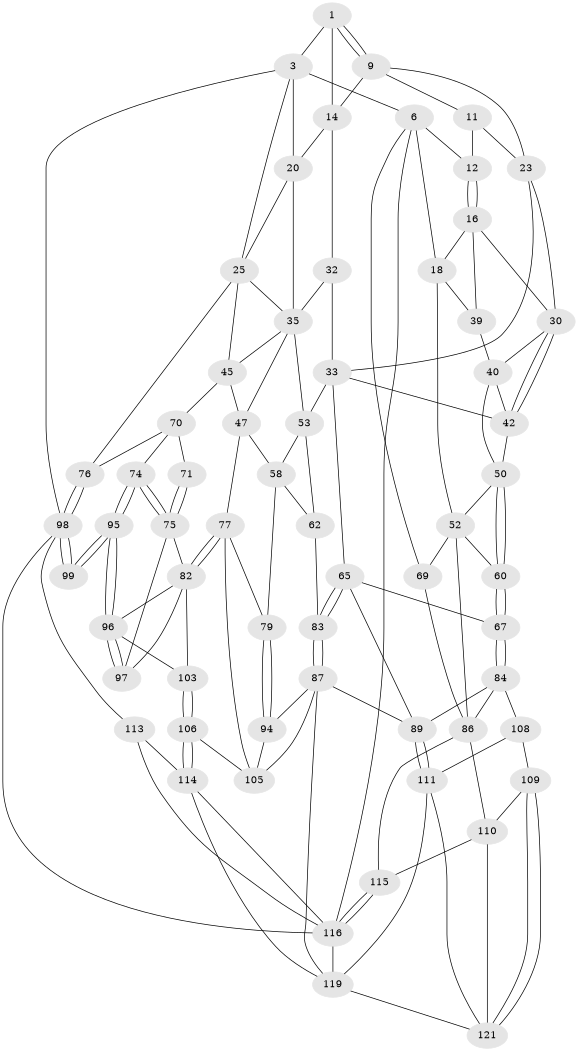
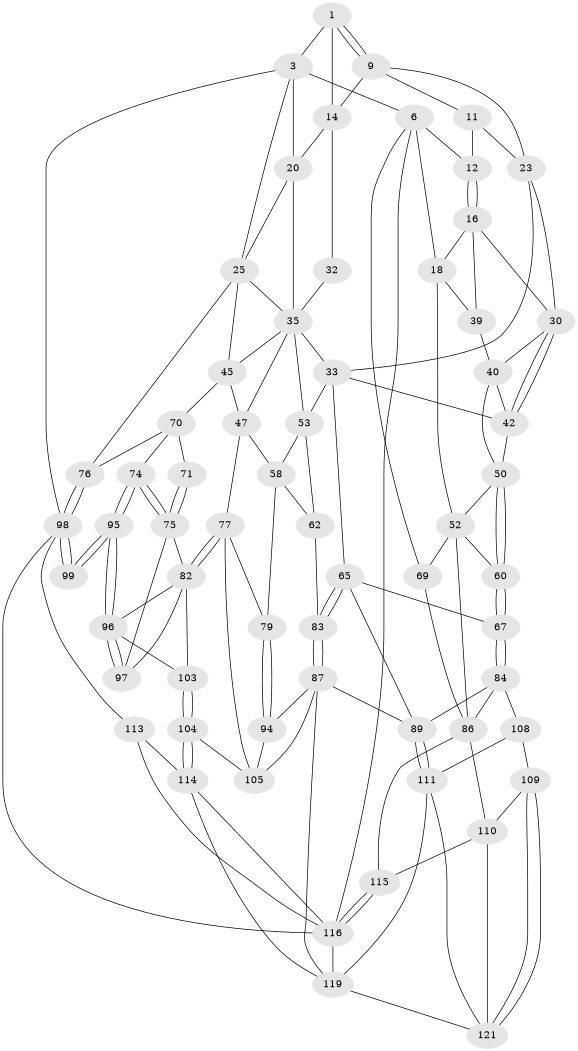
(332, 322) -> (313, 347)
(188, 730) -> (188, 730)
